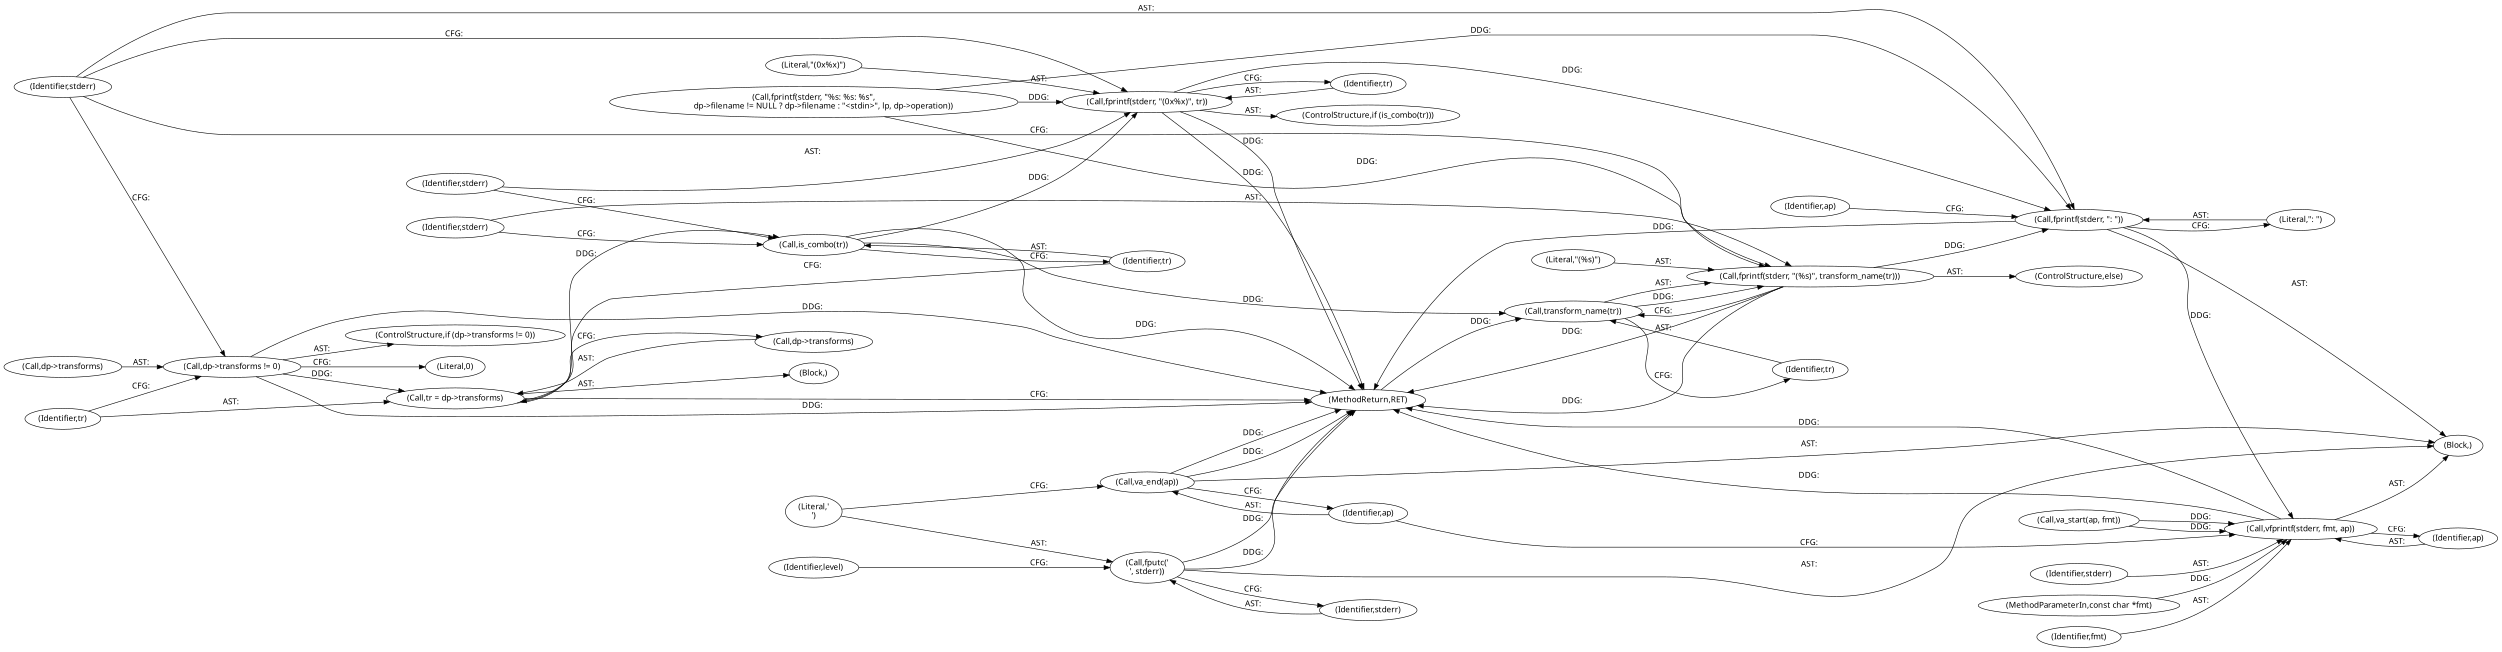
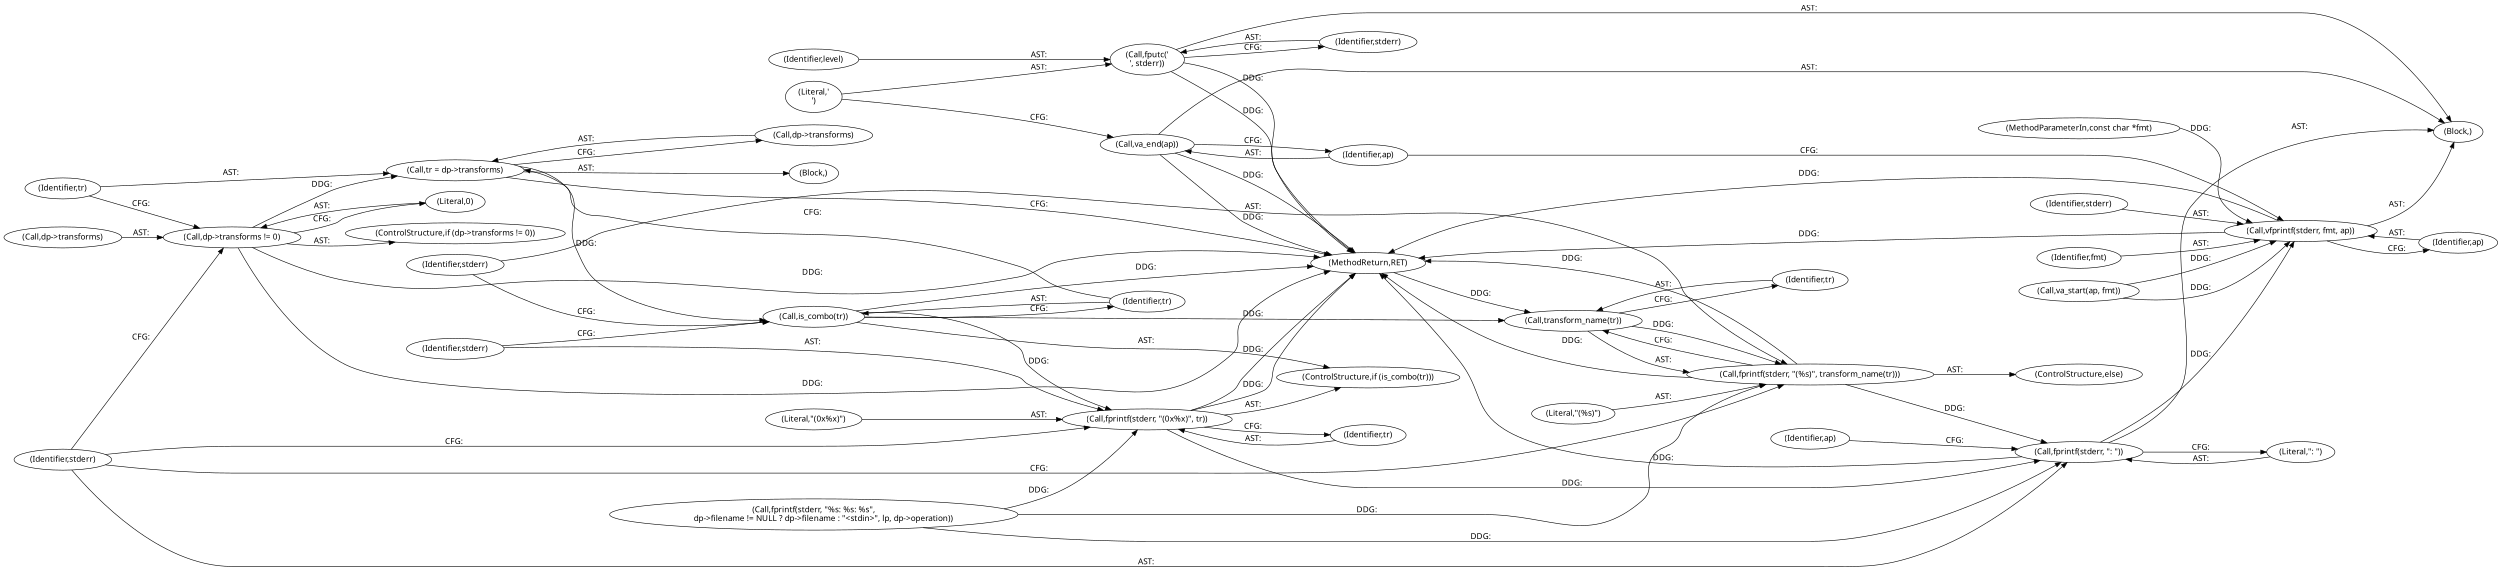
none -> (345, 209)
none -> (1090, 347)
(1040, 563) -> (1040, 55)
